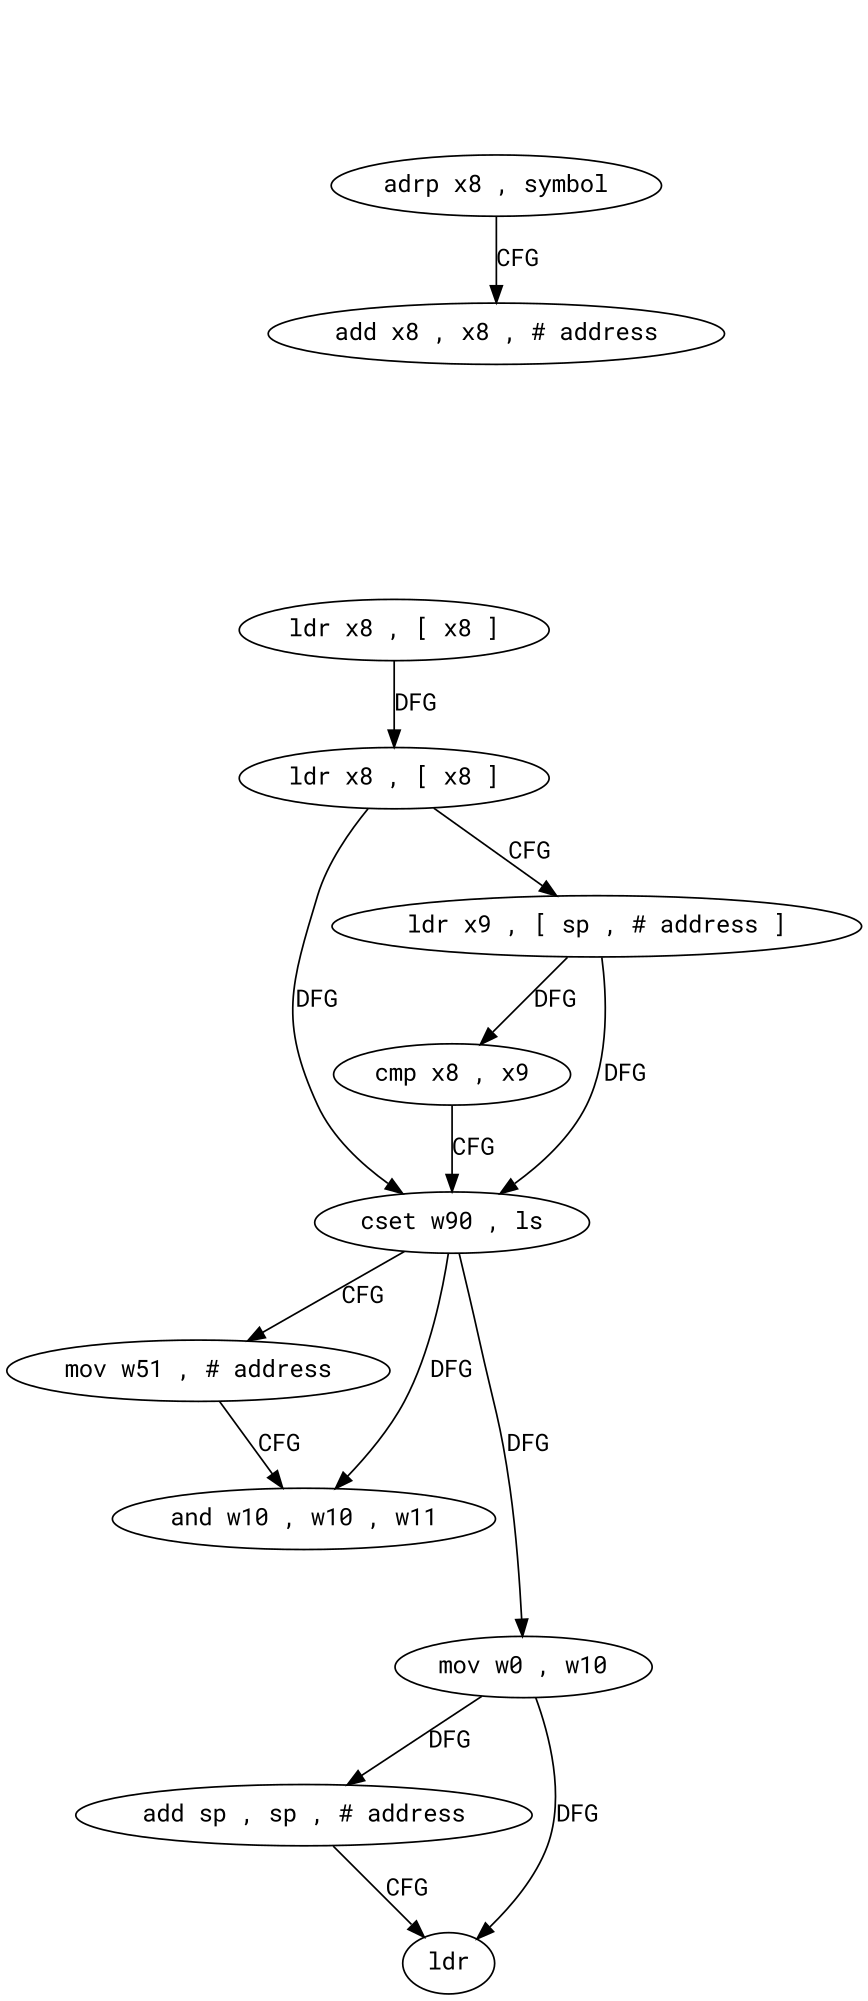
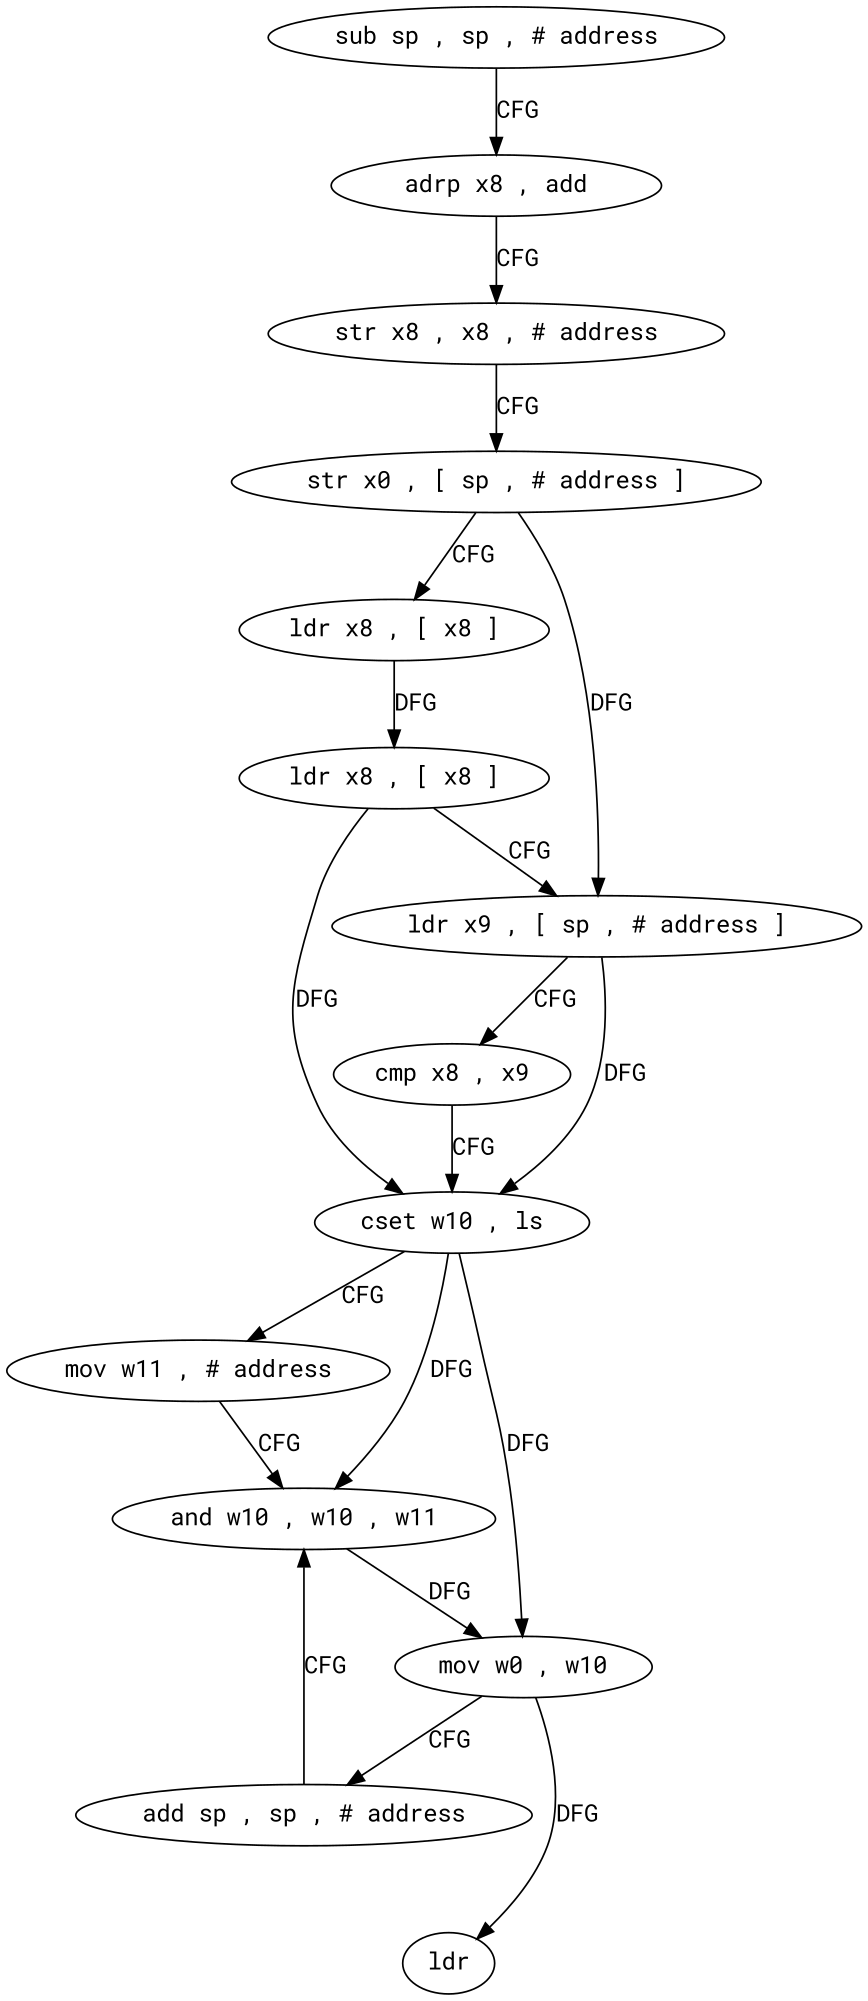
none -> (496, 37)
(496, 186) -> (496, 186)
(496, 334) -> (496, 334)
none -> (496, 482)
(555, 1000) -> (555, 1000)
(452, 1223) -> (452, 1223)
(198, 1371) -> (198, 1371)
none -> (407, 1589)
(450, 1741) -> (450, 1741)
(372, 1885) -> (304, 1676)
